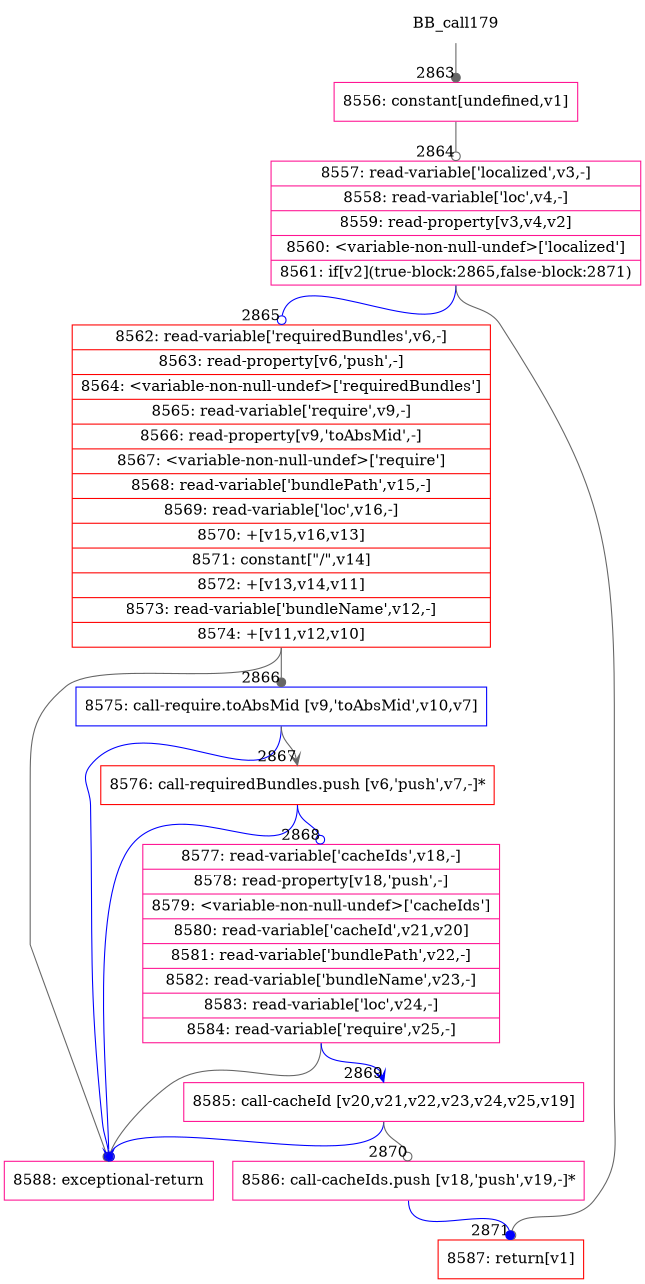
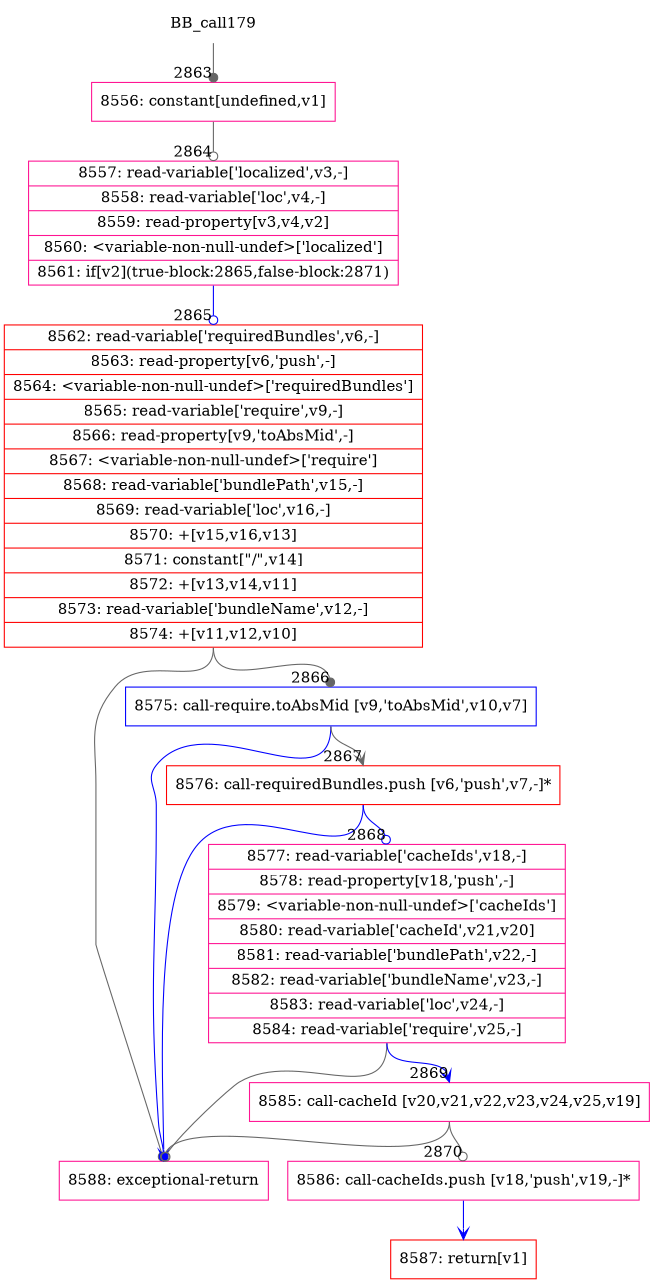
(614, 767) -> none
(250, 1142) -> (311, 1142)
(455, 1220) -> (463, 1215)
